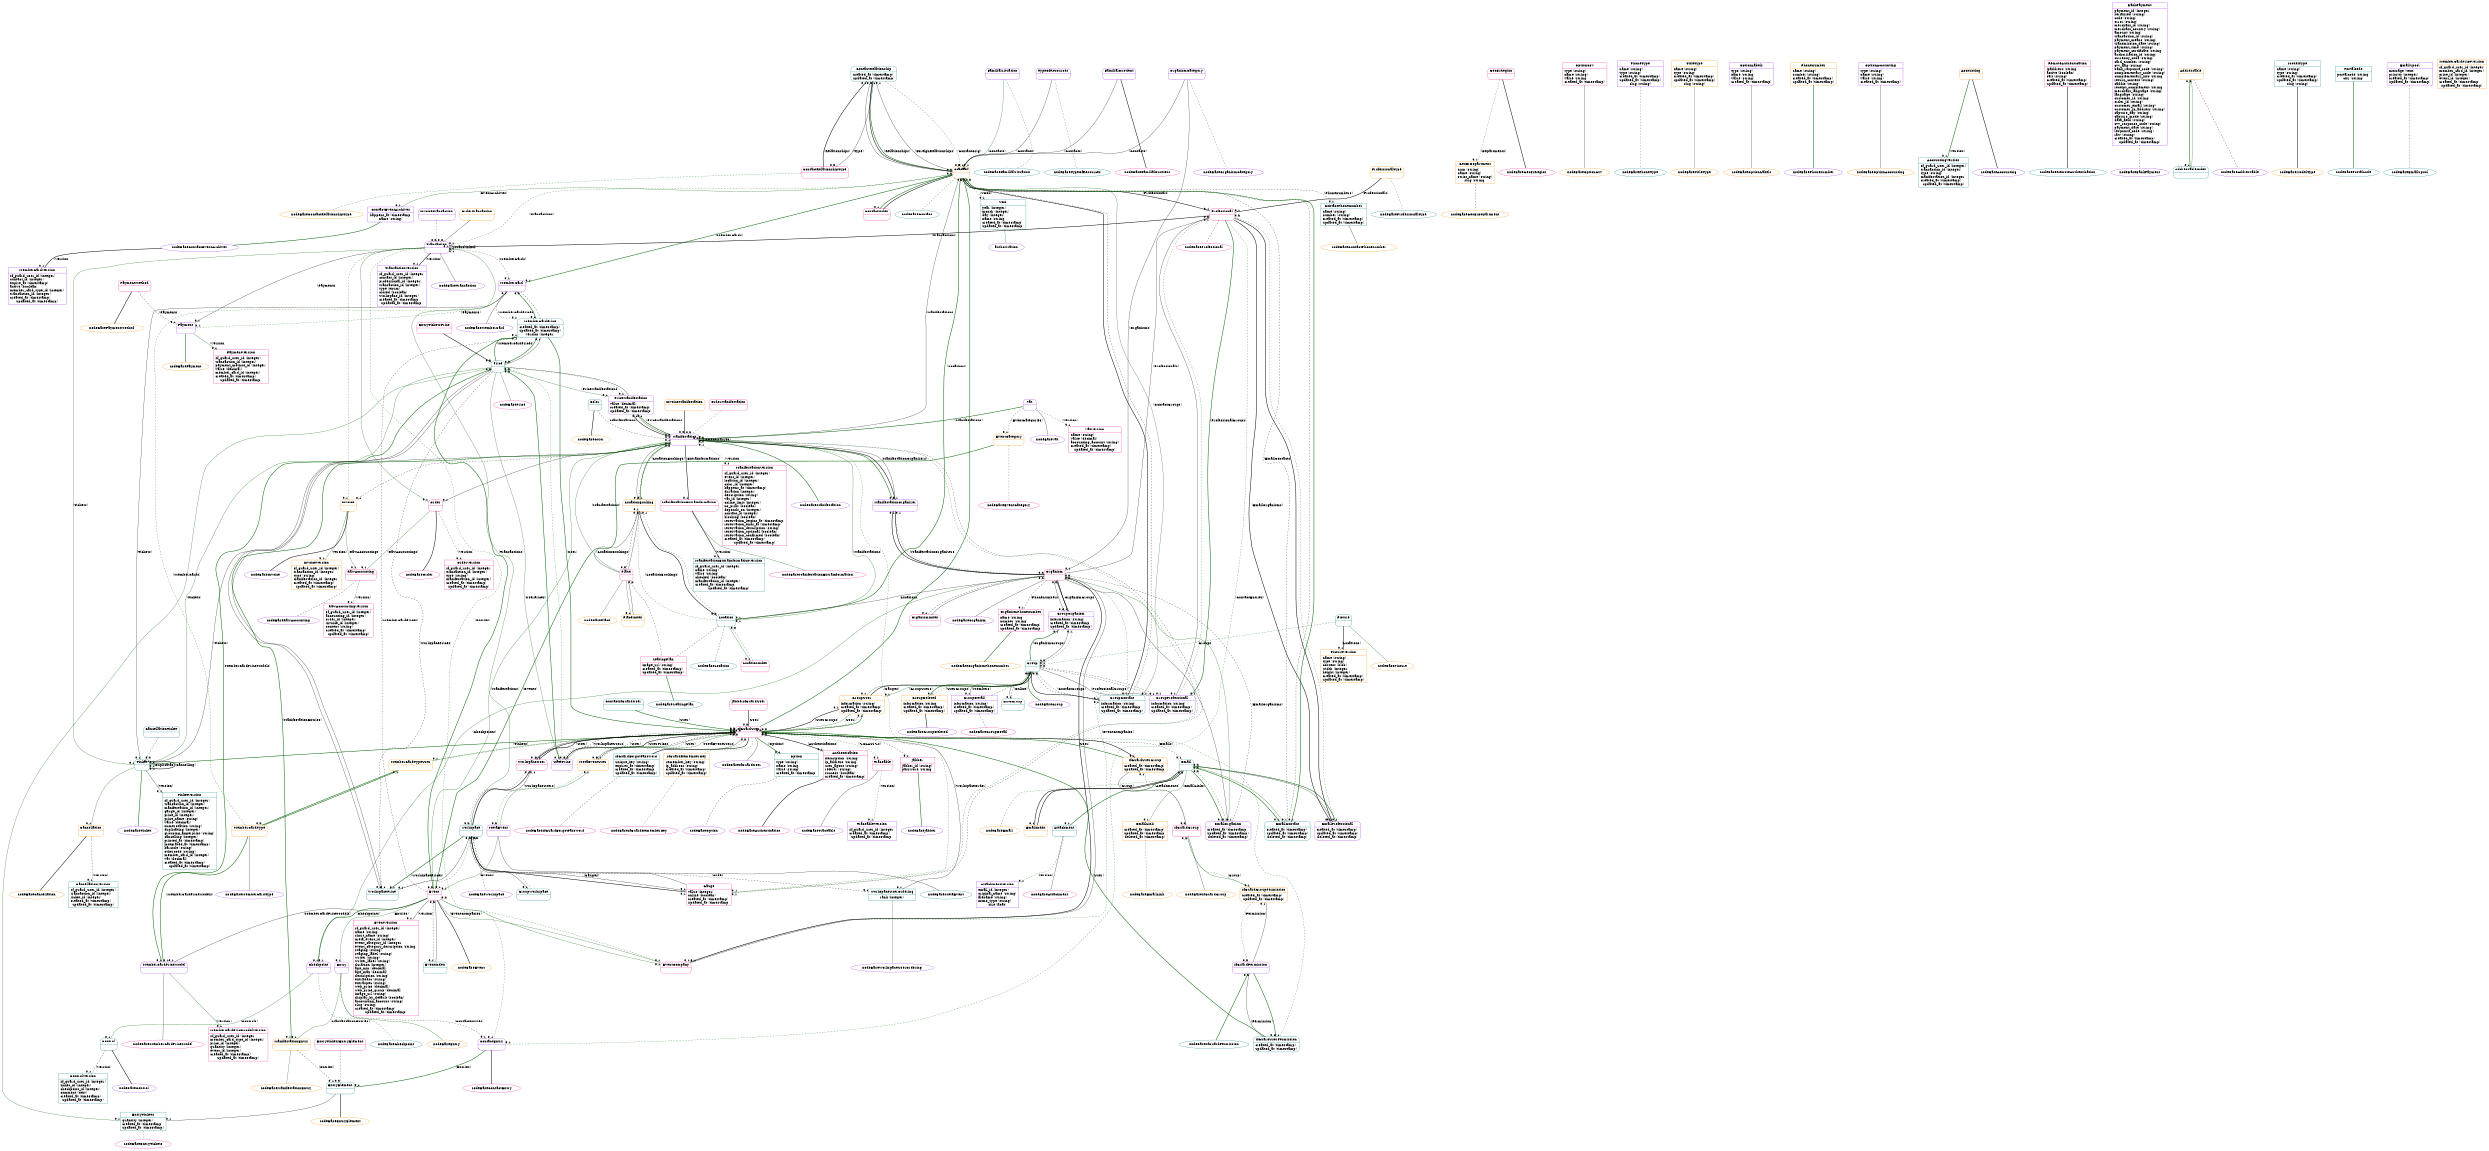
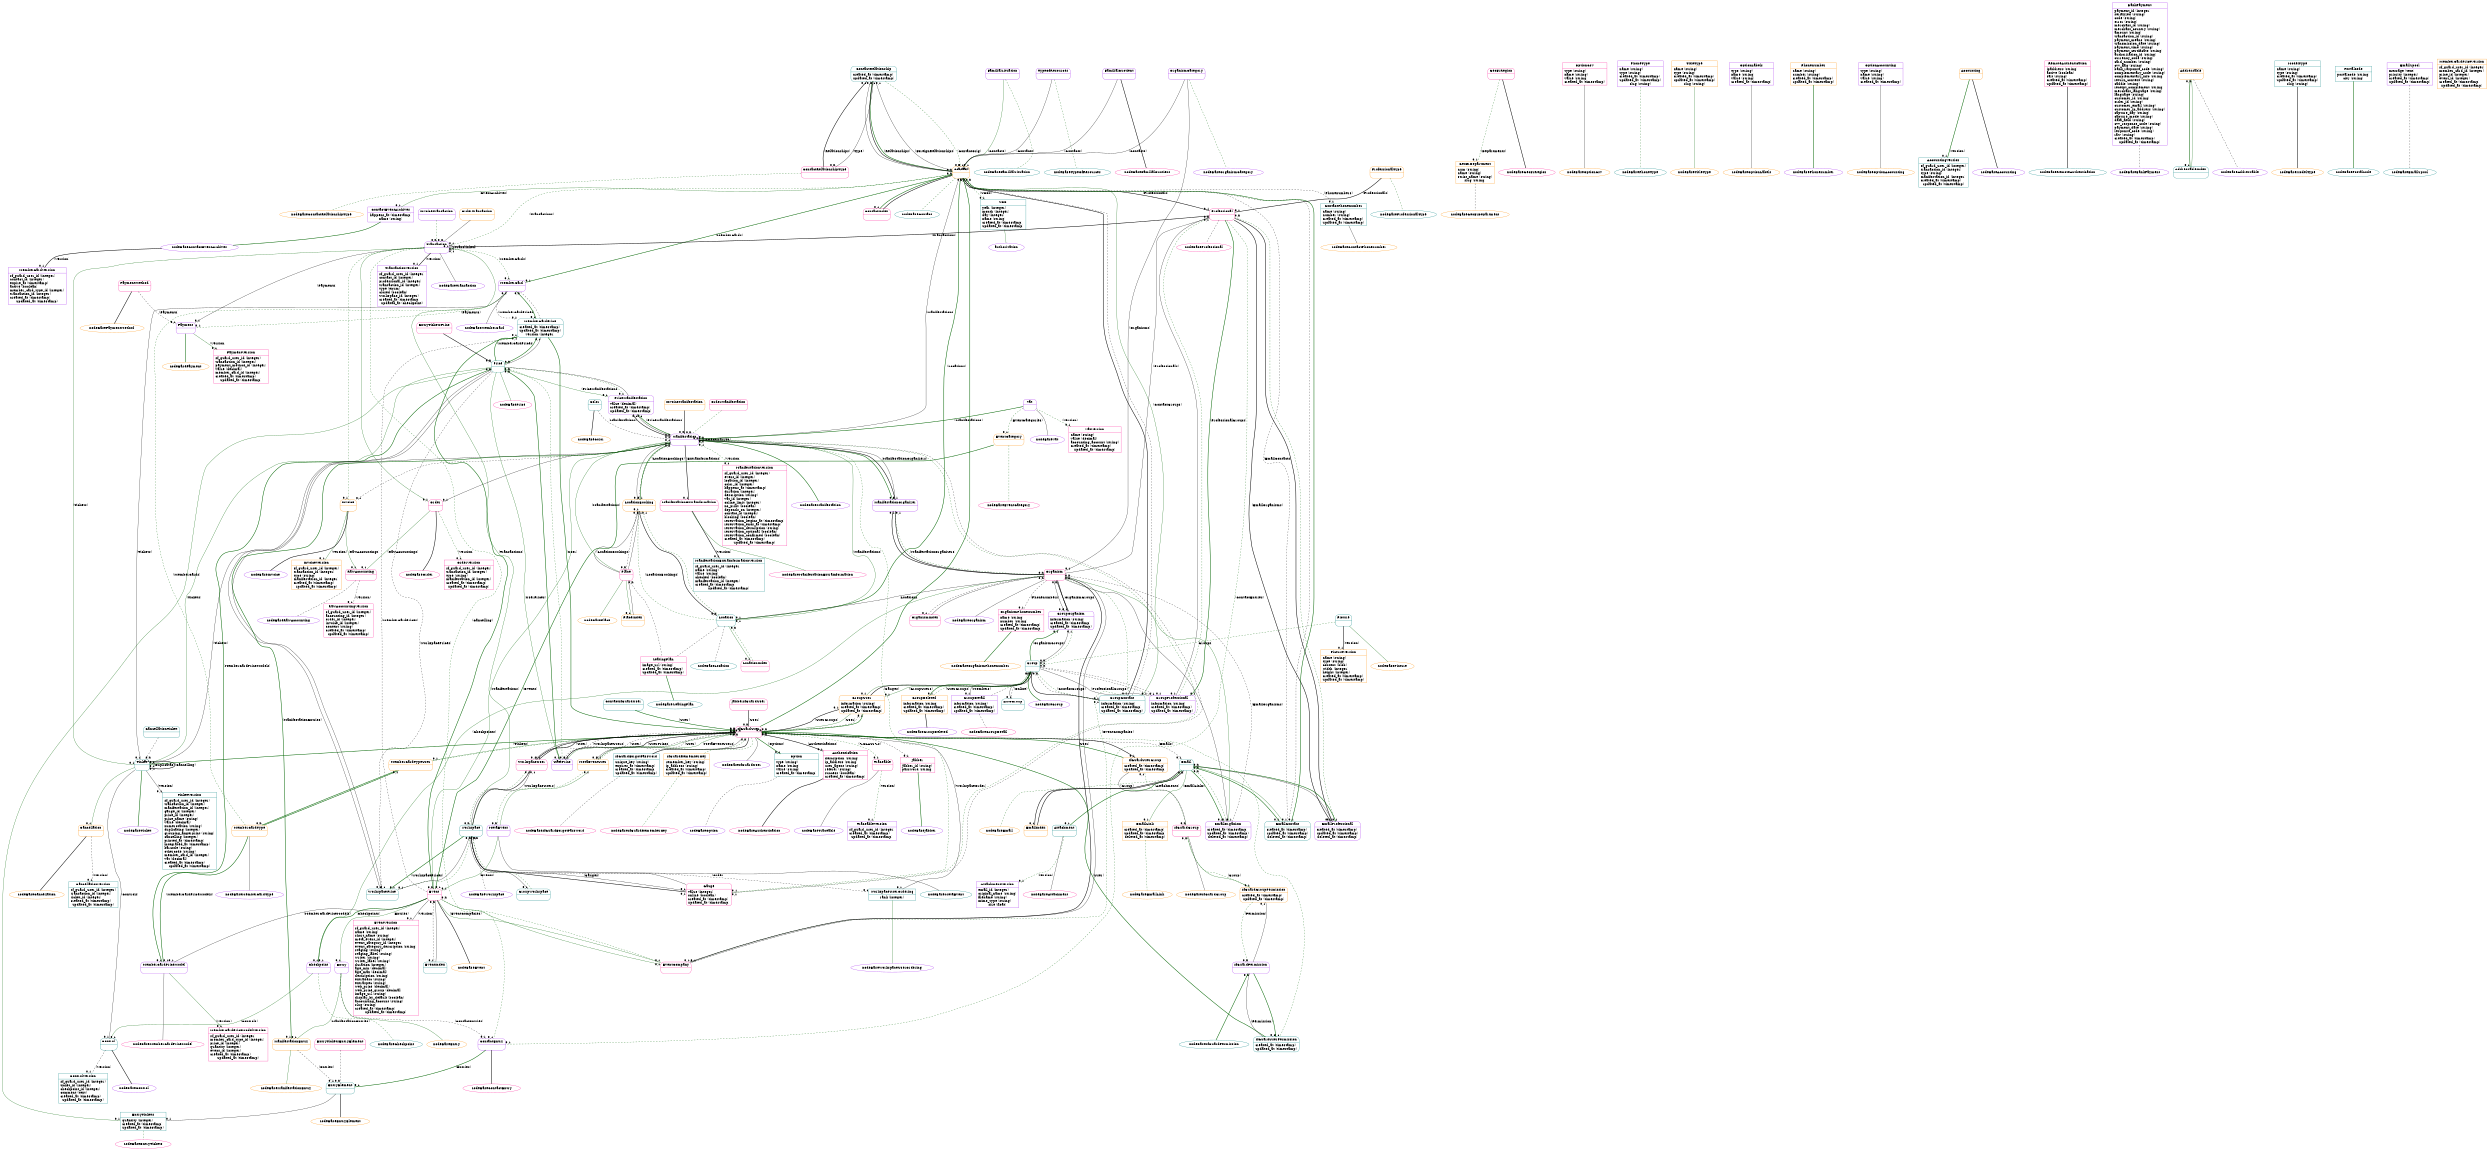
(402, 303) -> (402, 303)
(483, 621) -> (483, 621)
(1351, 643) -> (1351, 643)
none -> (121, 899)
